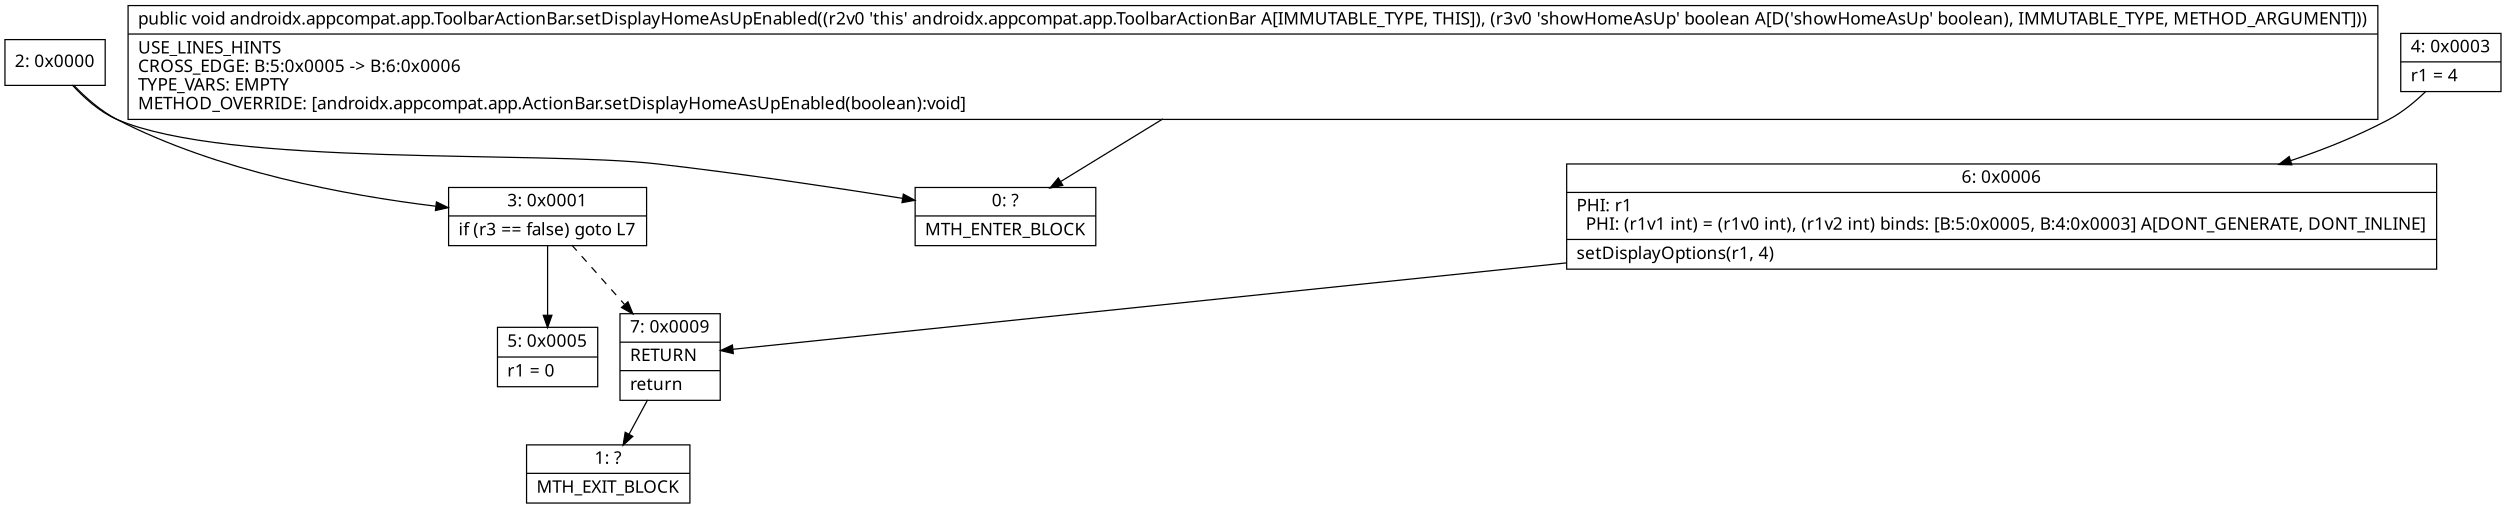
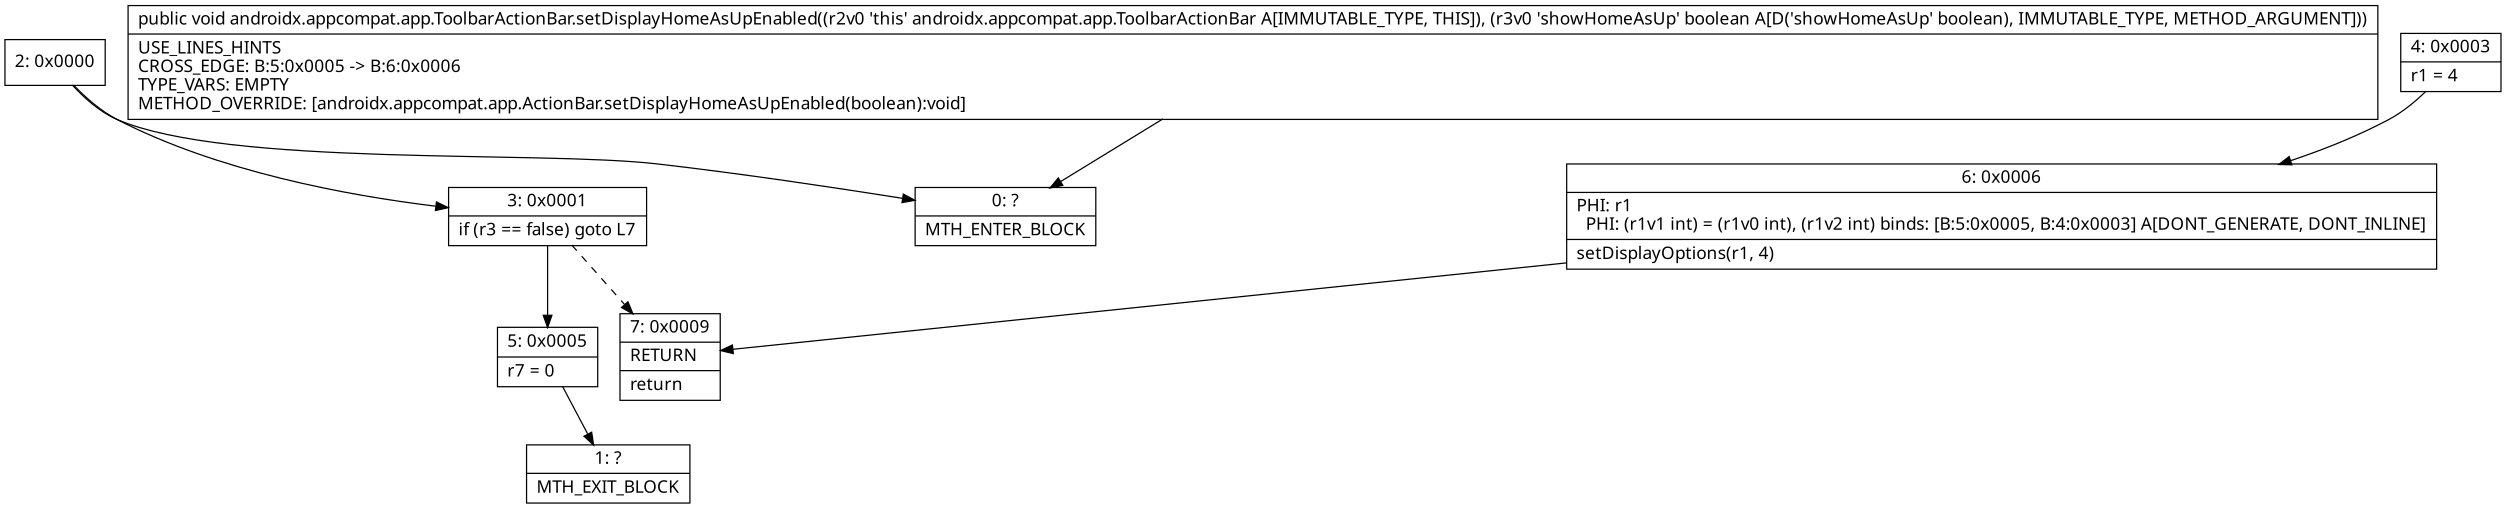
(532, 371) -> (532, 371)
(638, 417) -> (575, 410)
